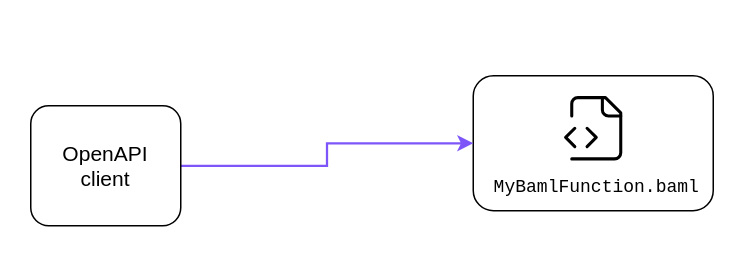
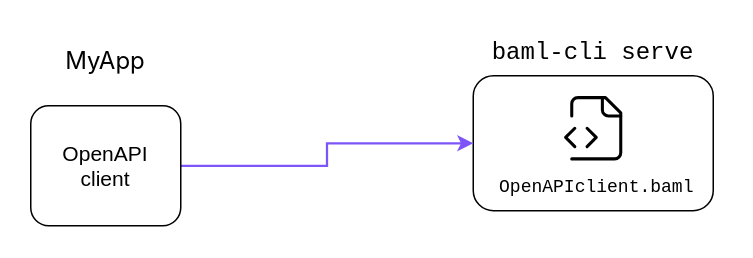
none -> (593, 53)
none -> (106, 61)
(597, 188) -> (597, 188)
